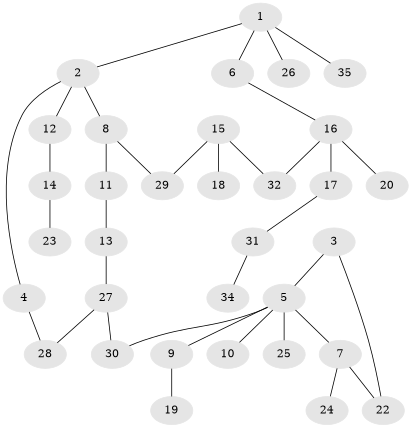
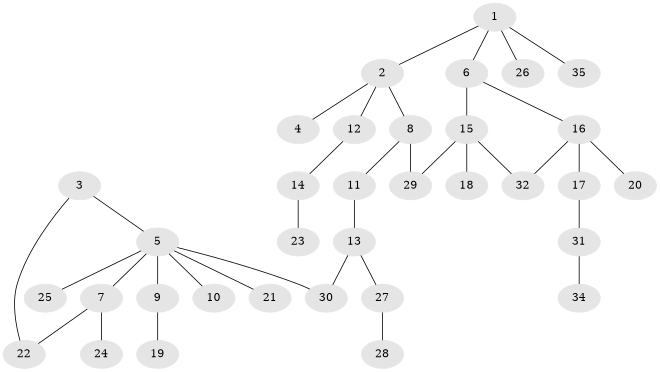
none -> (467, 102)
none -> (270, 298)
(35, 326) -> none
(109, 326) -> (340, 270)
